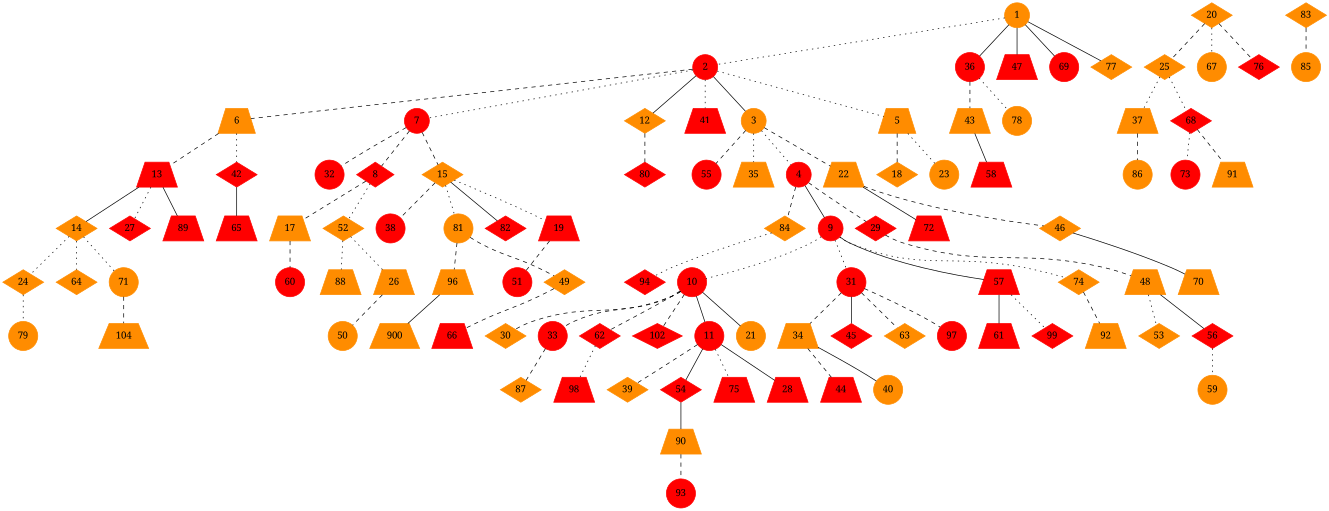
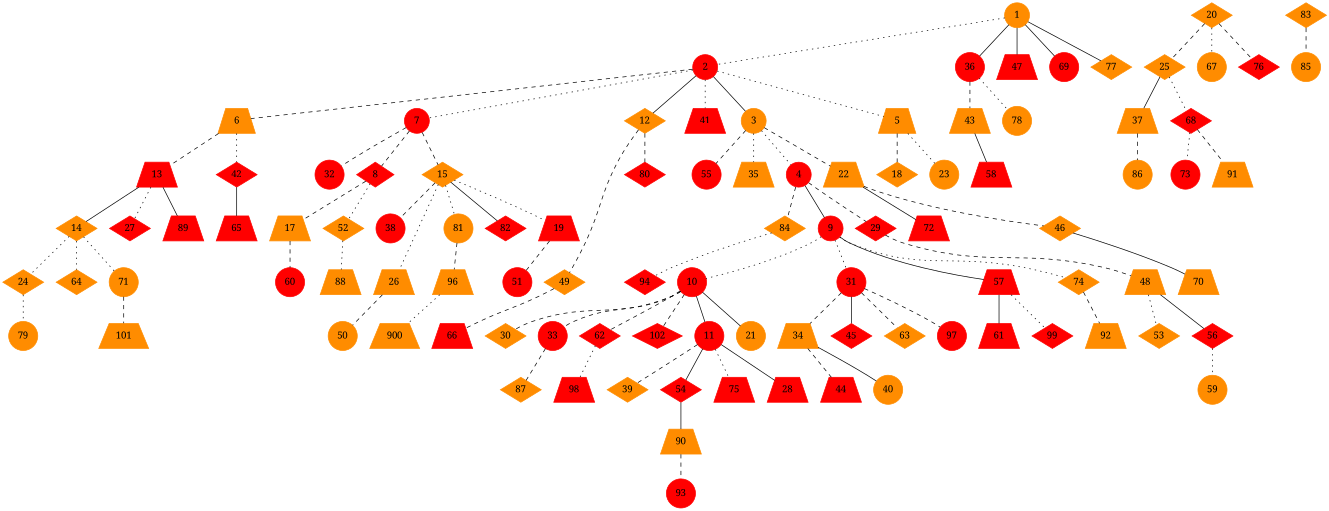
(1152, 93) -> (1152, 93)
(367, 253) -> (419, 227)
(512, 257) -> (602, 200)
(424, 309) -> (424, 309)
(124, 336) -> (124, 336)
